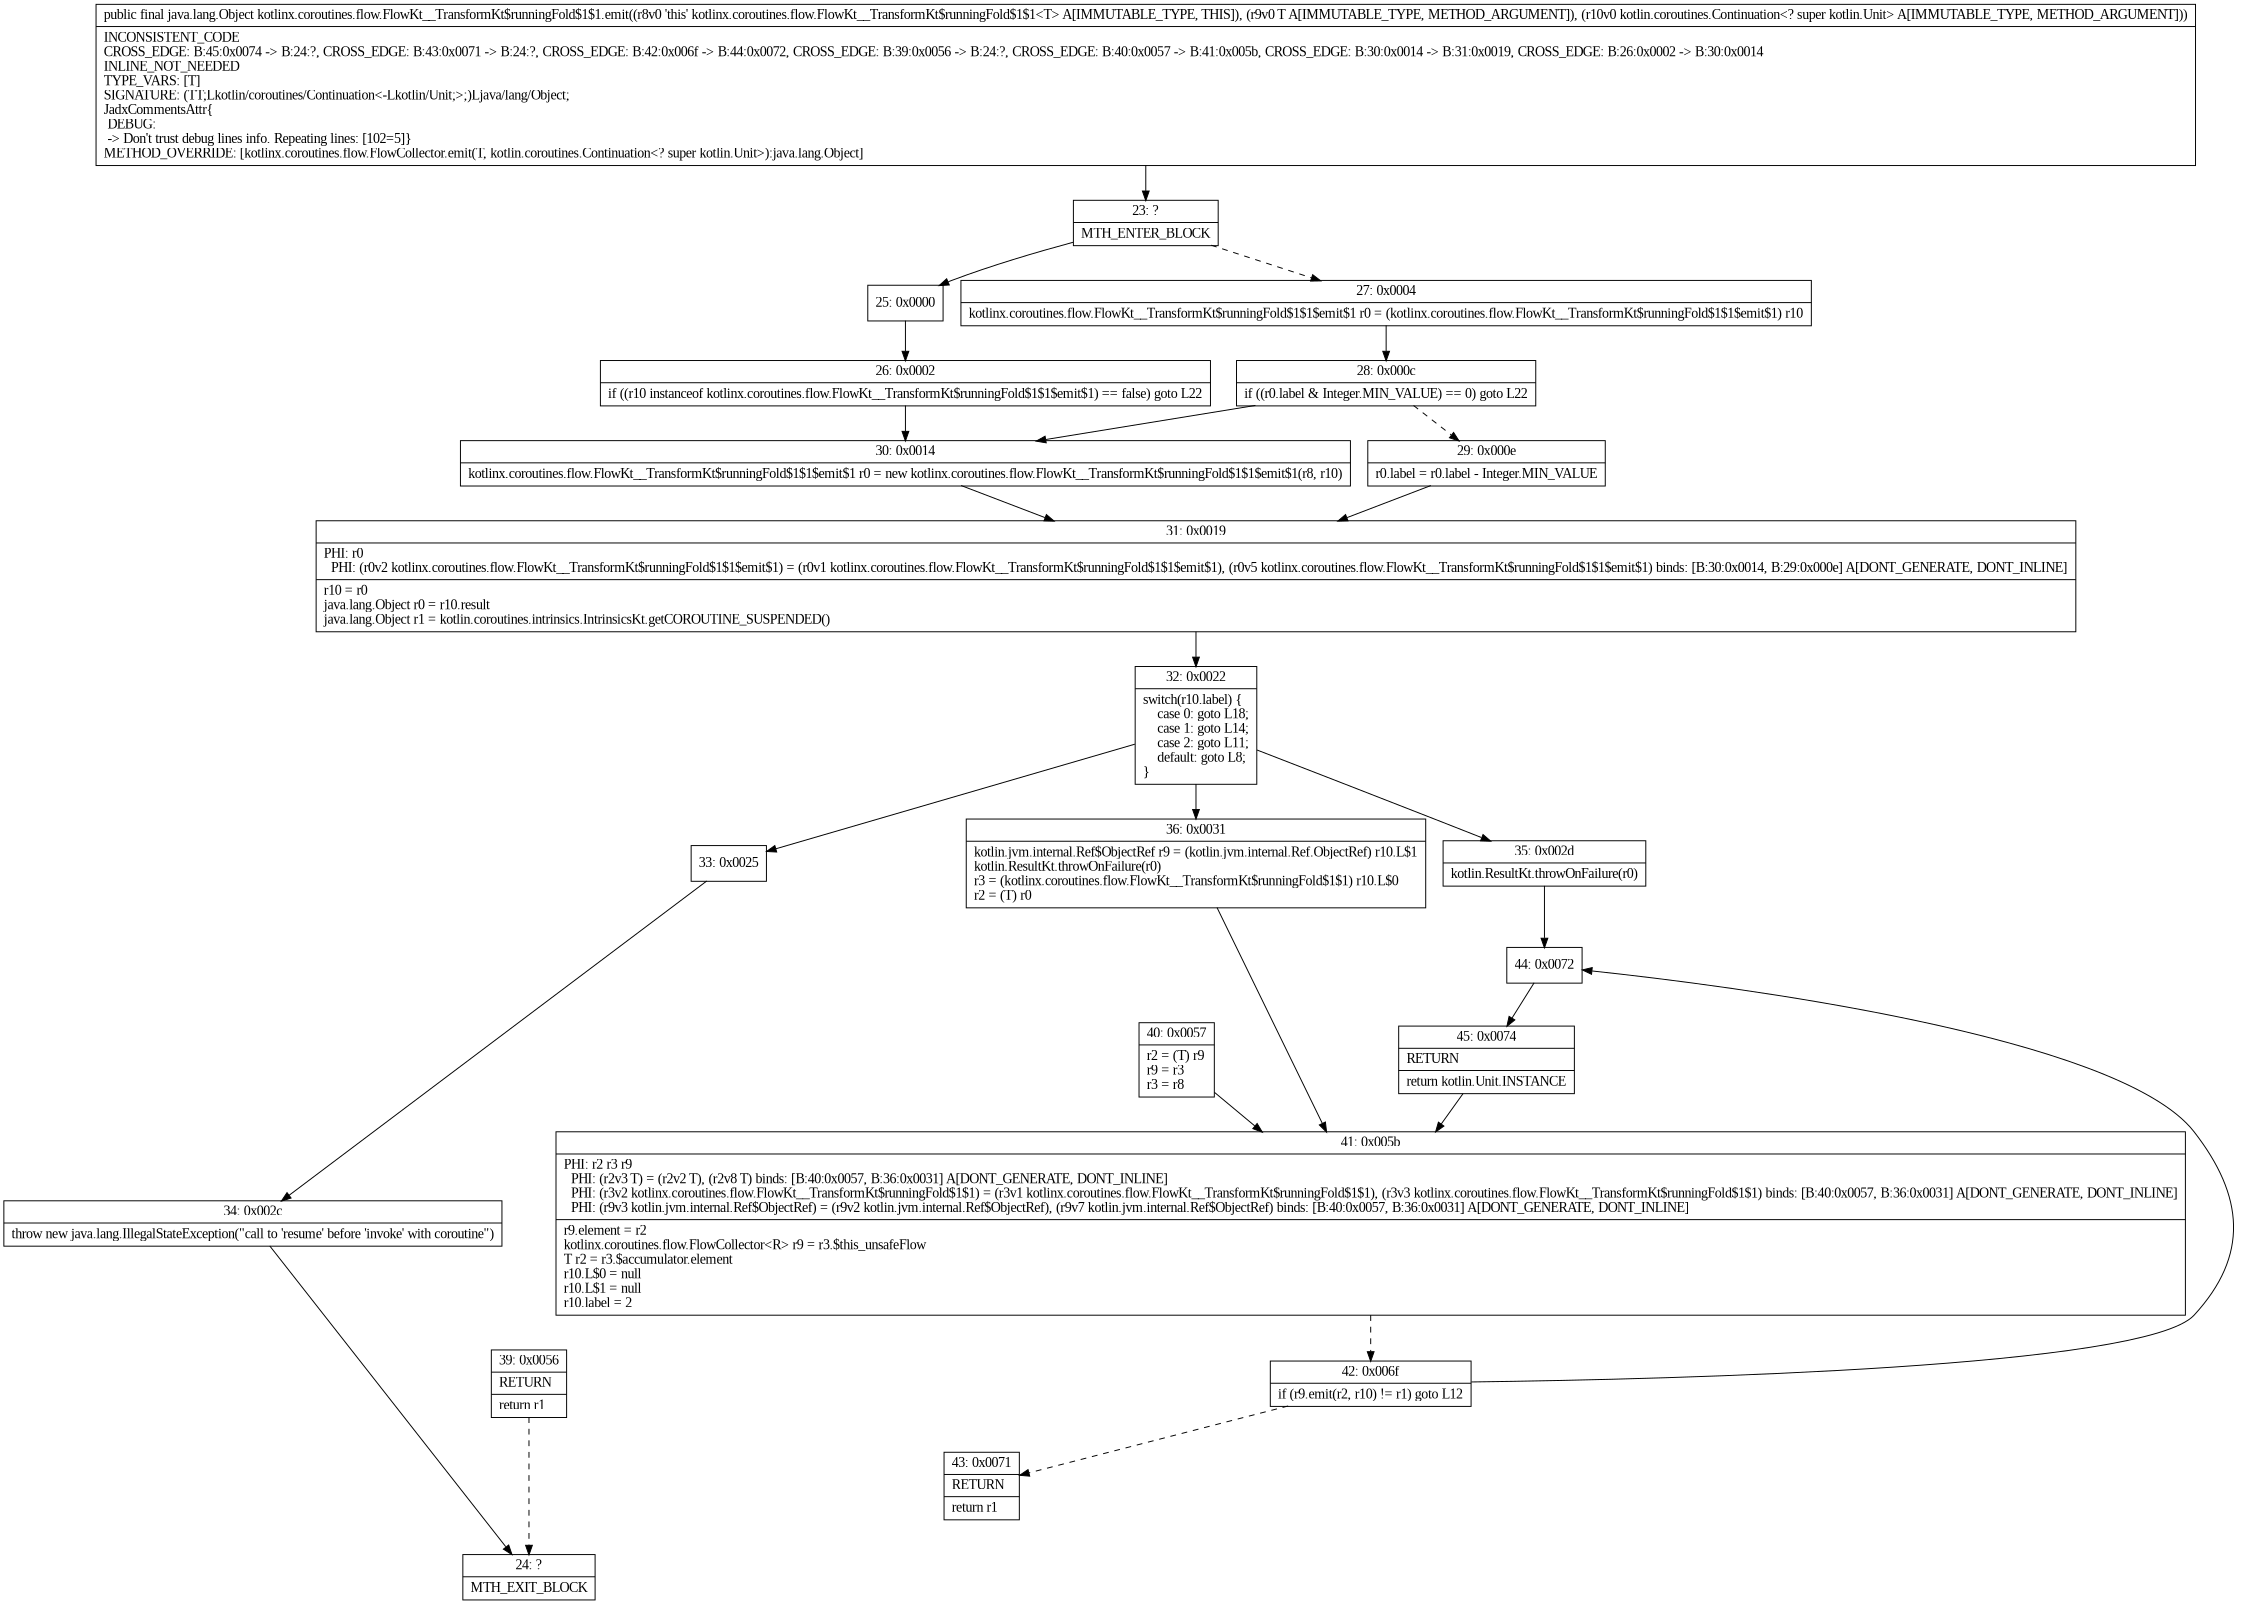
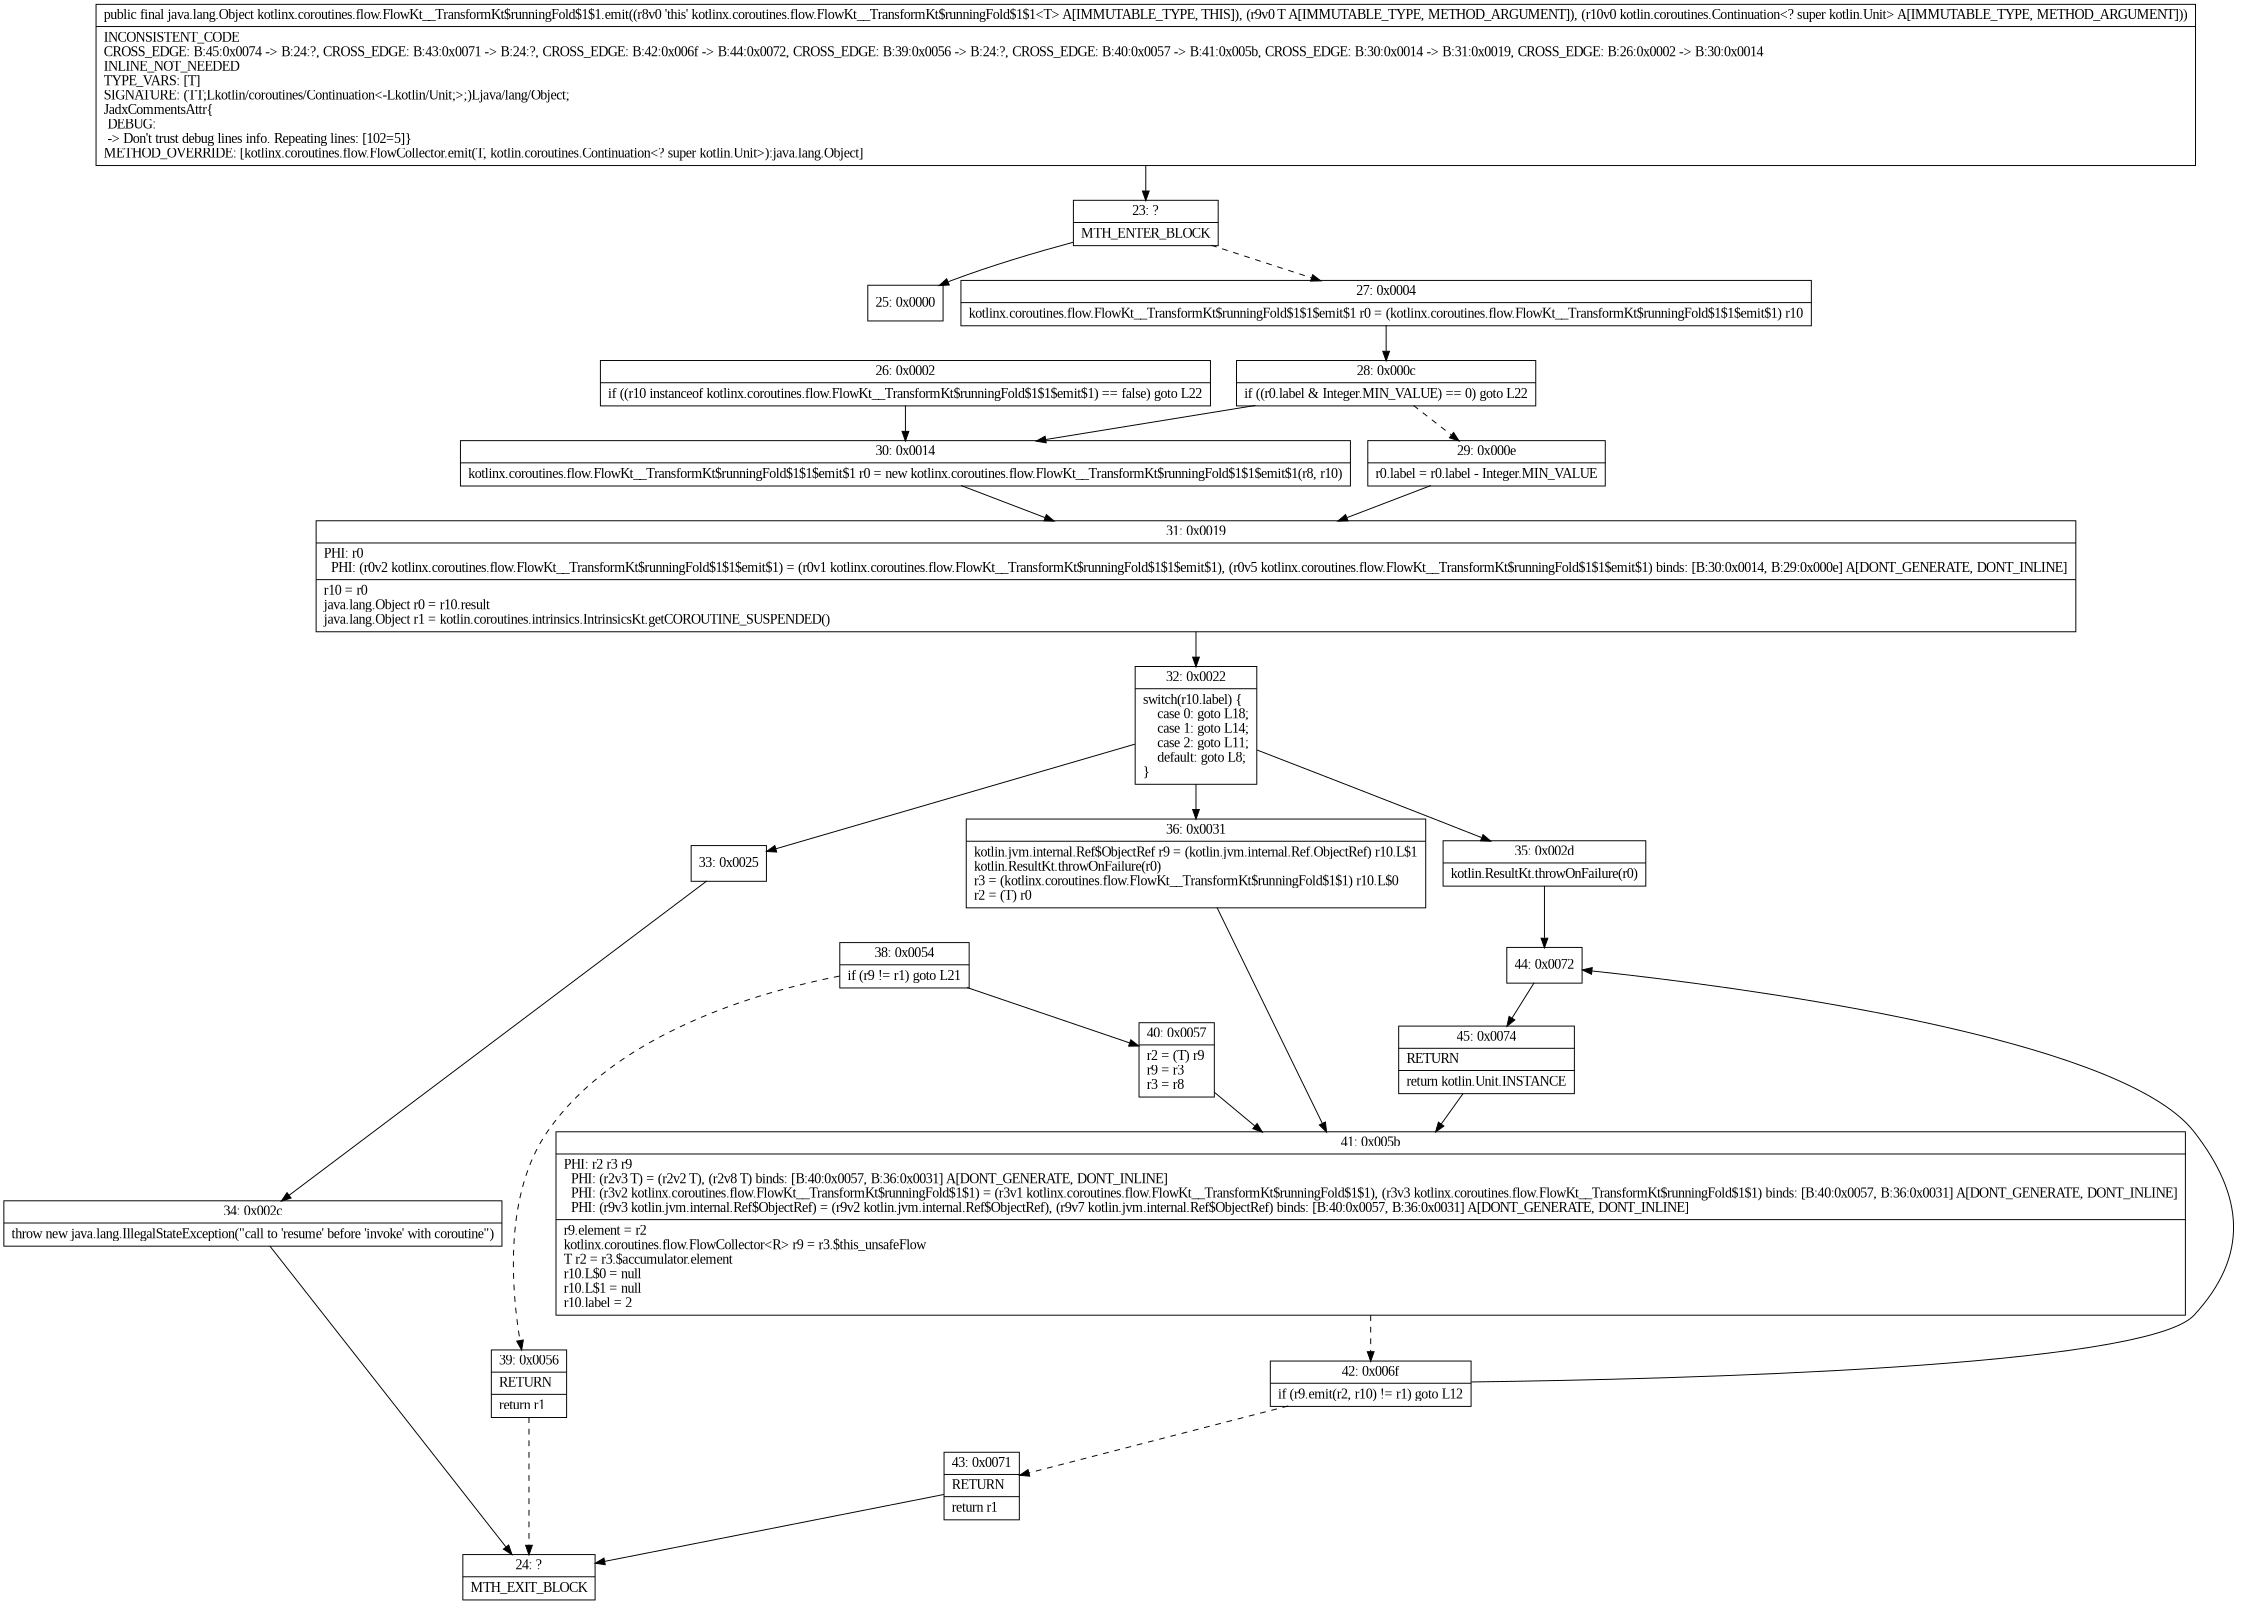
(905, 336) -> none
none -> (904, 965)
none -> (774, 1528)
